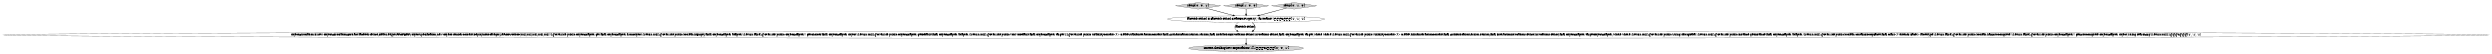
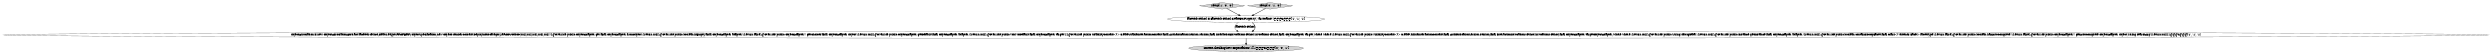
(1198, 6) -> none
